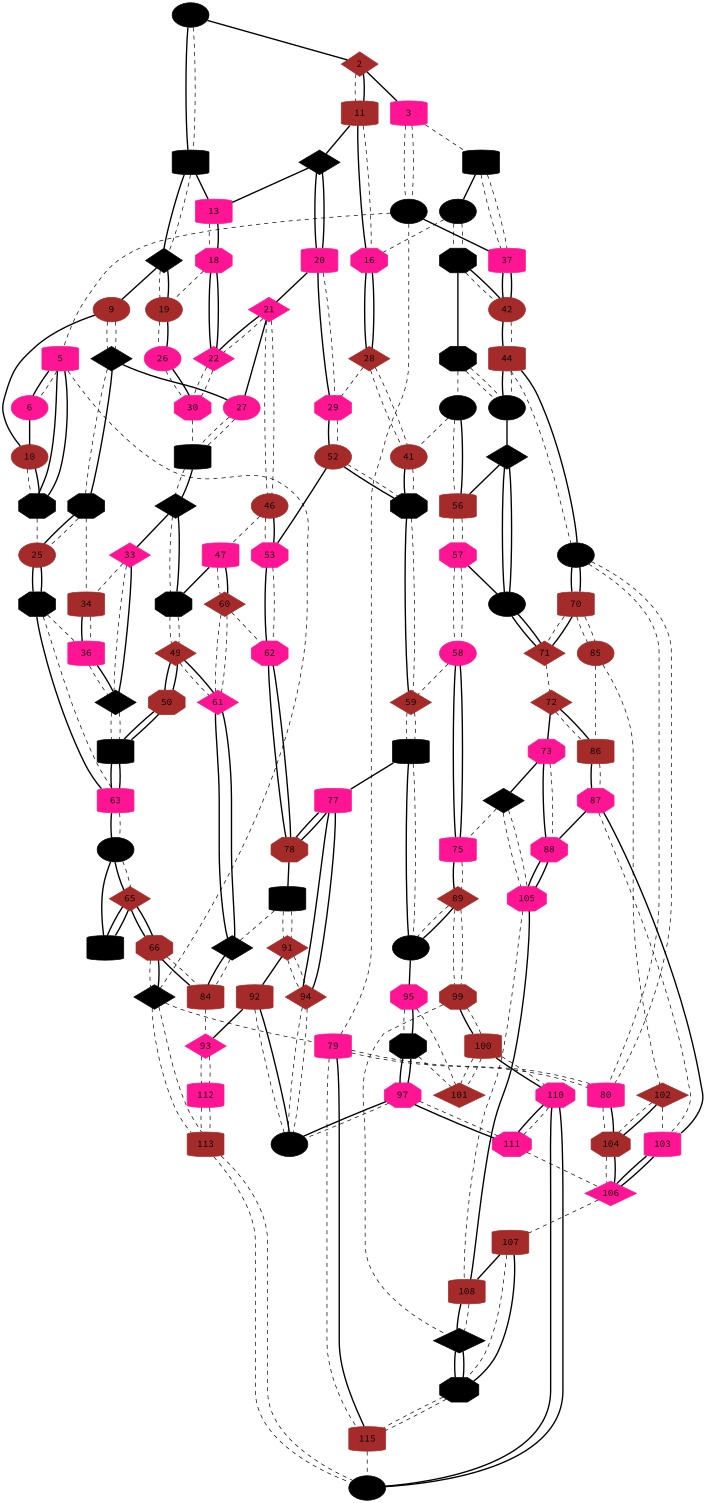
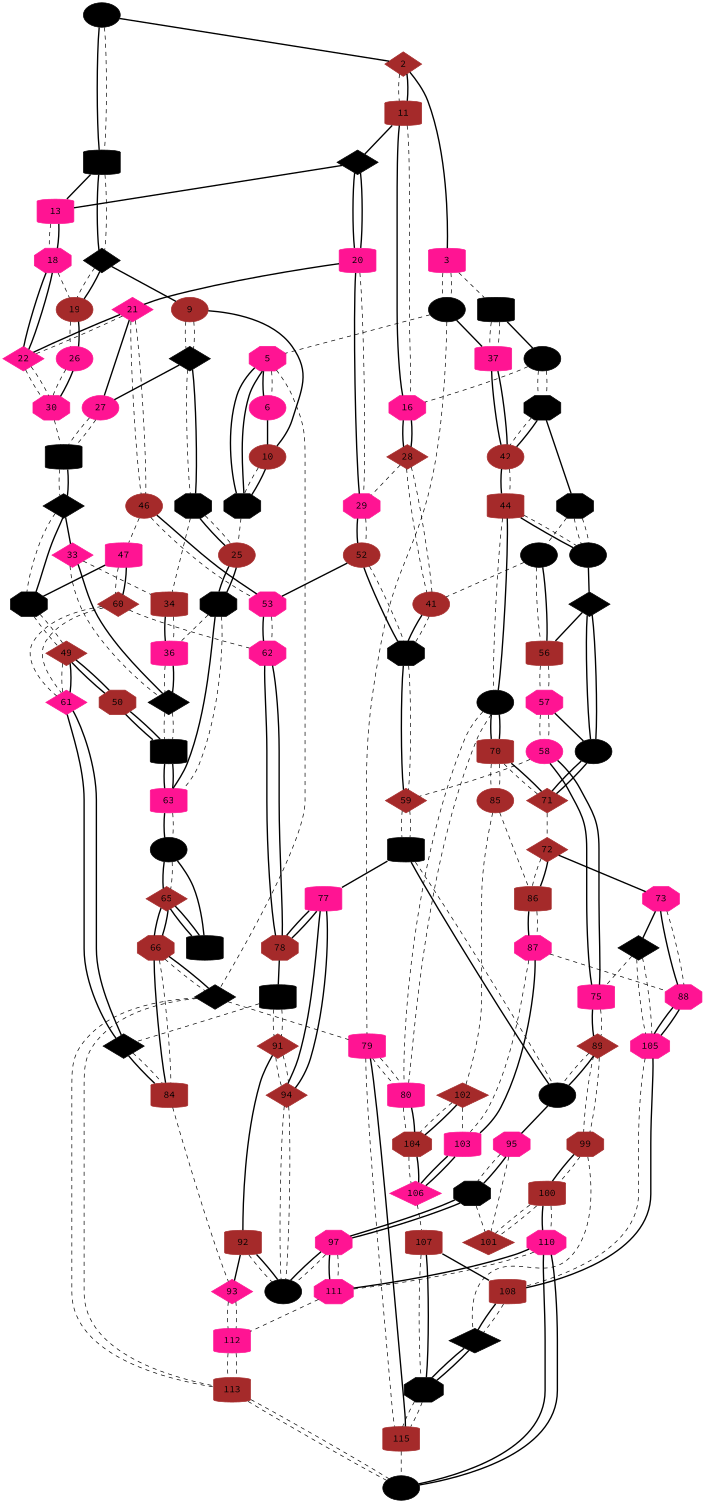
(60, 359) -> (268, 359)
(573, 825) -> (608, 972)
(557, 1167) -> (284, 1315)
